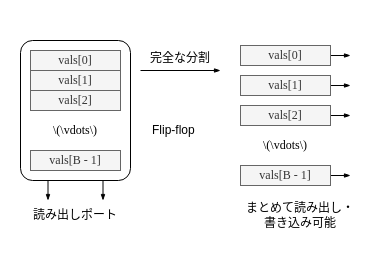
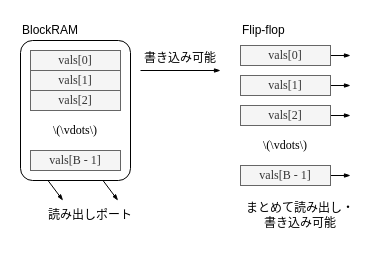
none -> (61, 31)
(181, 59) -> (181, 59)
(191, 131) -> (281, 31)
(76, 216) -> (91, 216)
